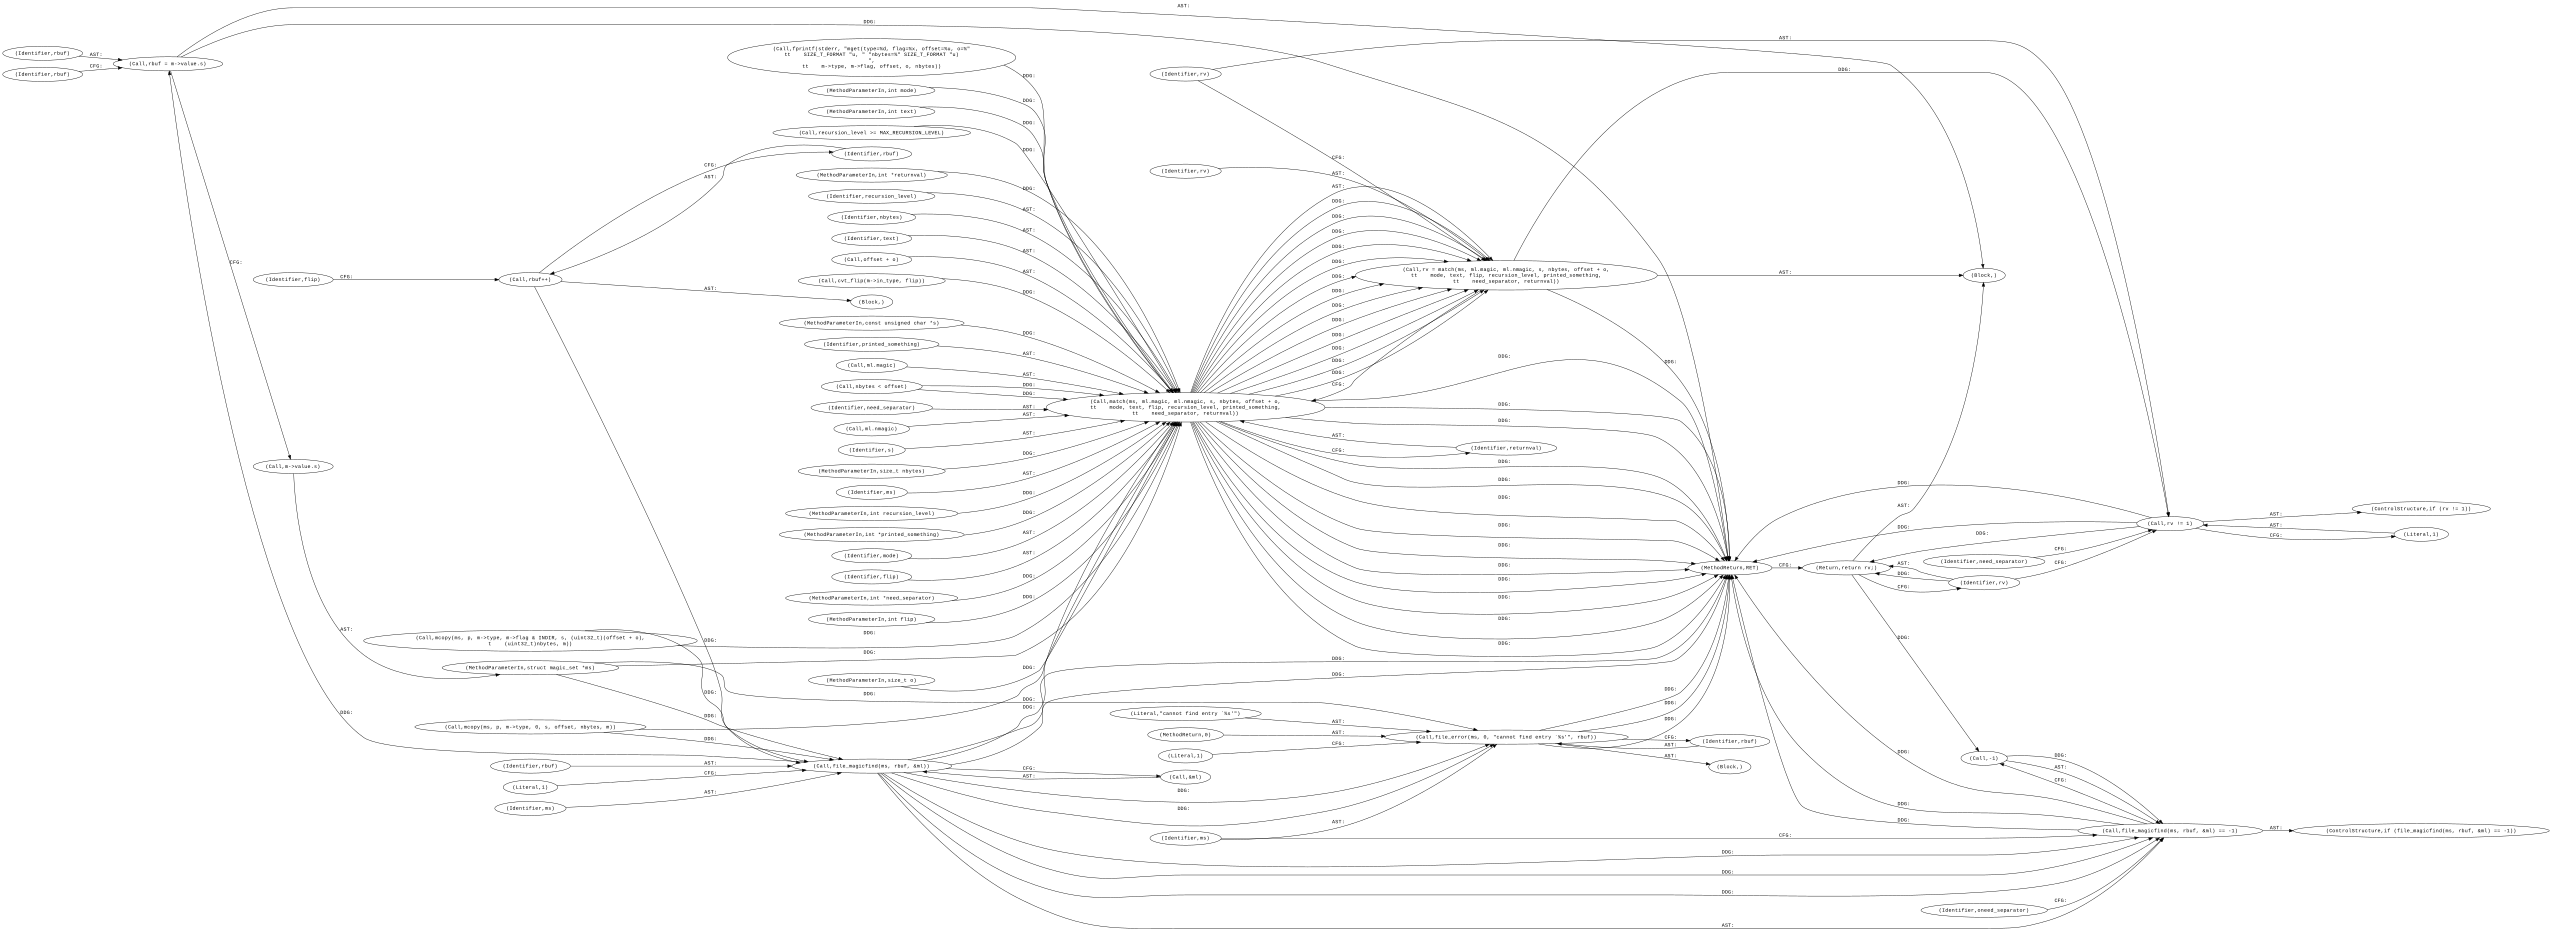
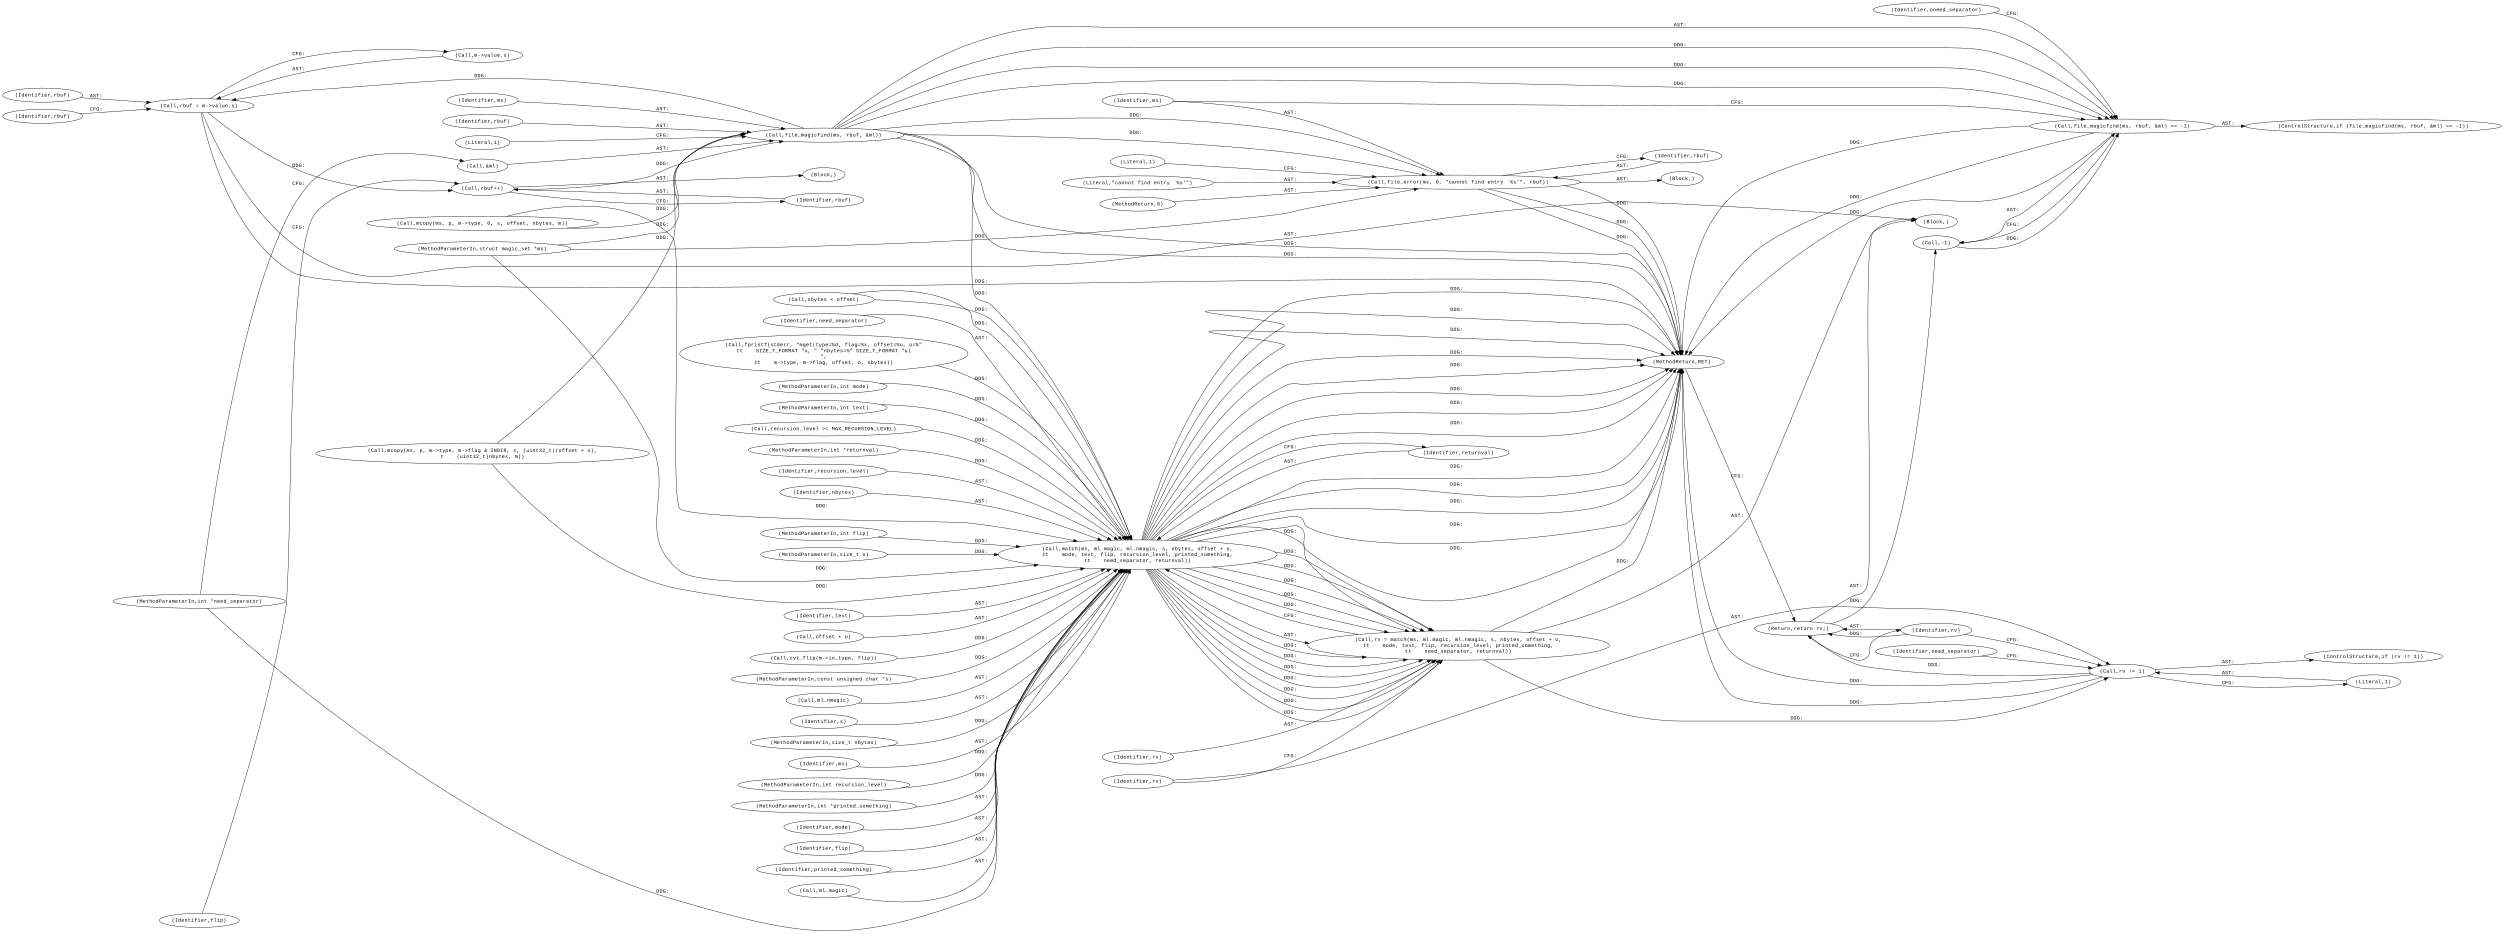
none -> (313, 176)
(342, 633) -> (330, 68)
(1051, 772) -> (255, 306)
